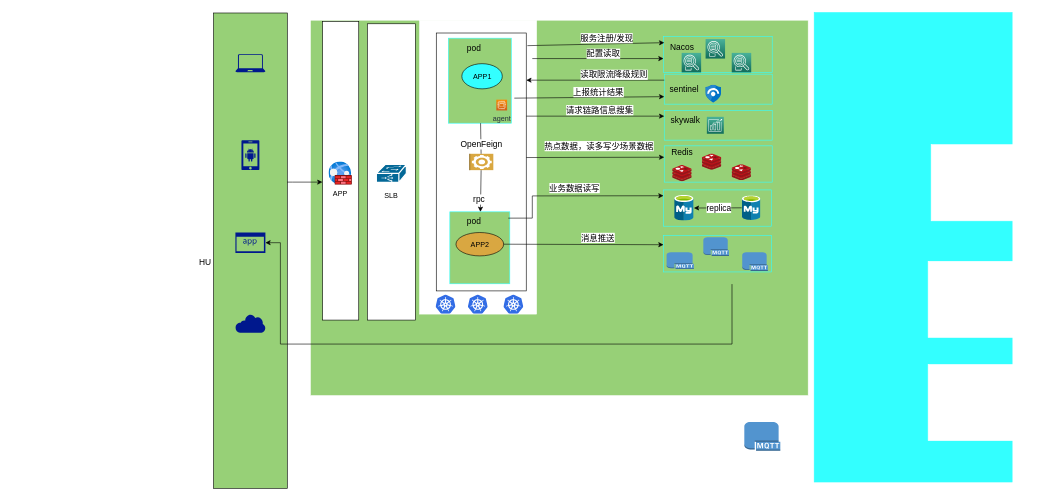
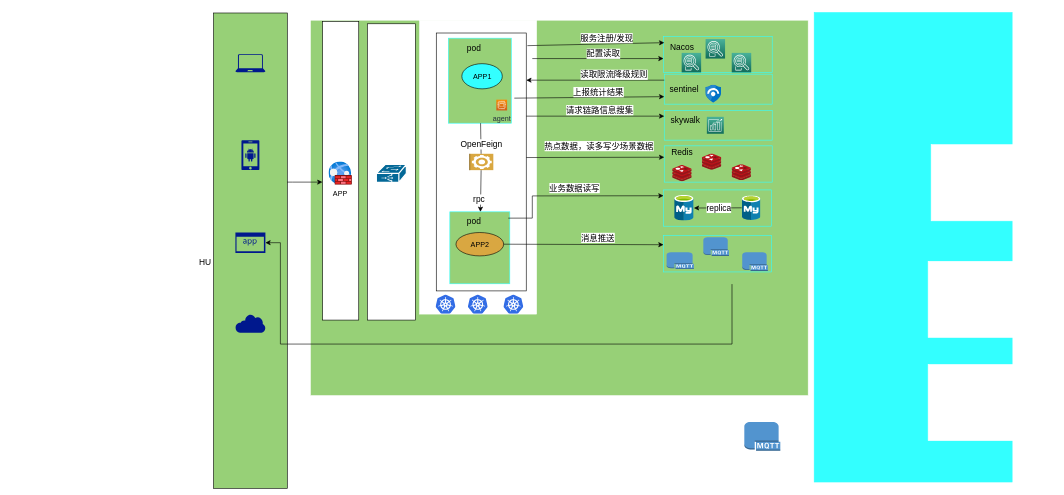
(392, 196) -> none
